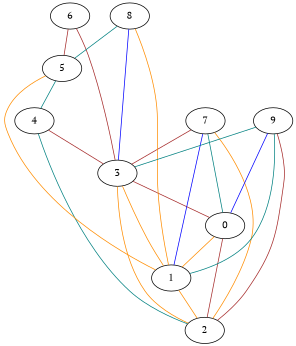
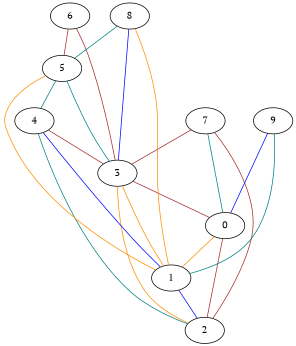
(195, 147) -> (86, 122)
(188, 199) -> (100, 201)
(253, 225) -> (253, 225)
(274, 236) -> none
(188, 304) -> (188, 304)
